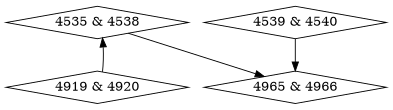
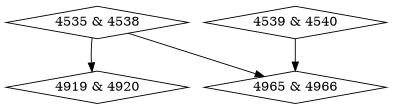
(103, 60) -> (91, 50)
